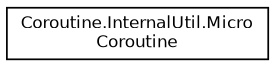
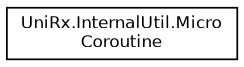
(138, 34) -> (122, 34)
